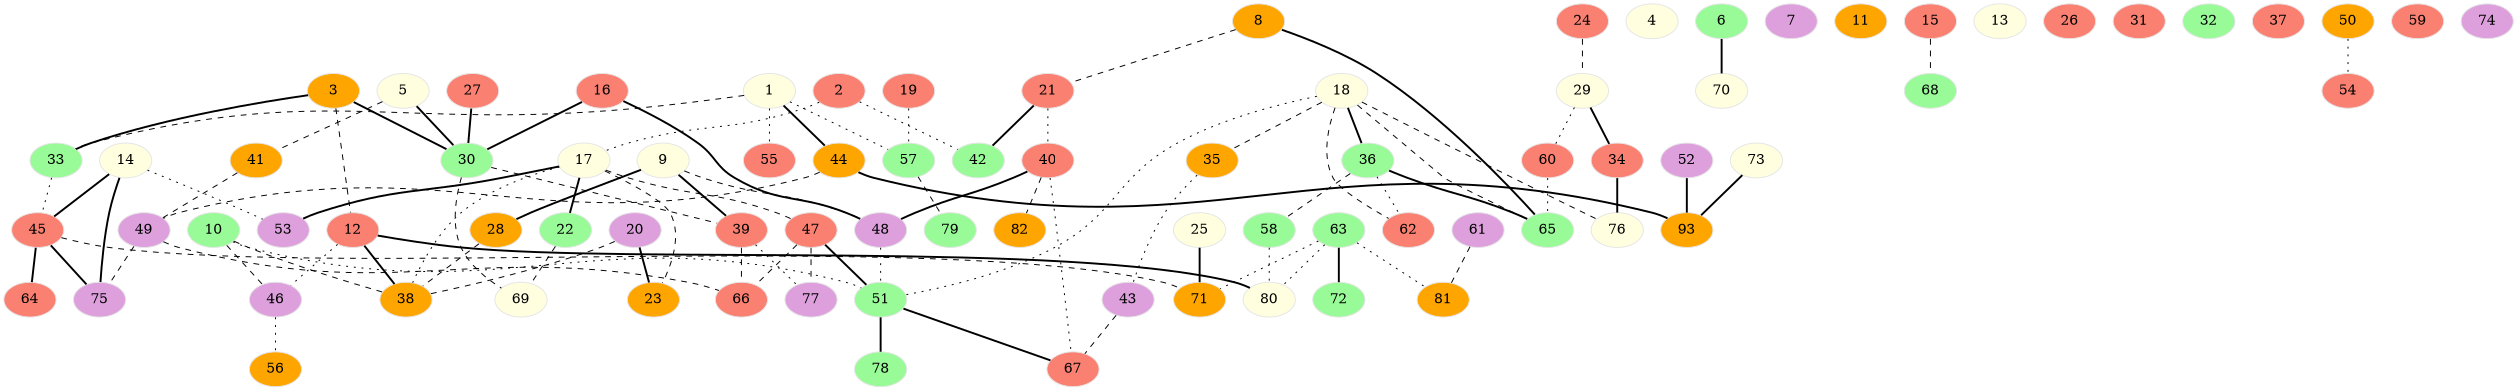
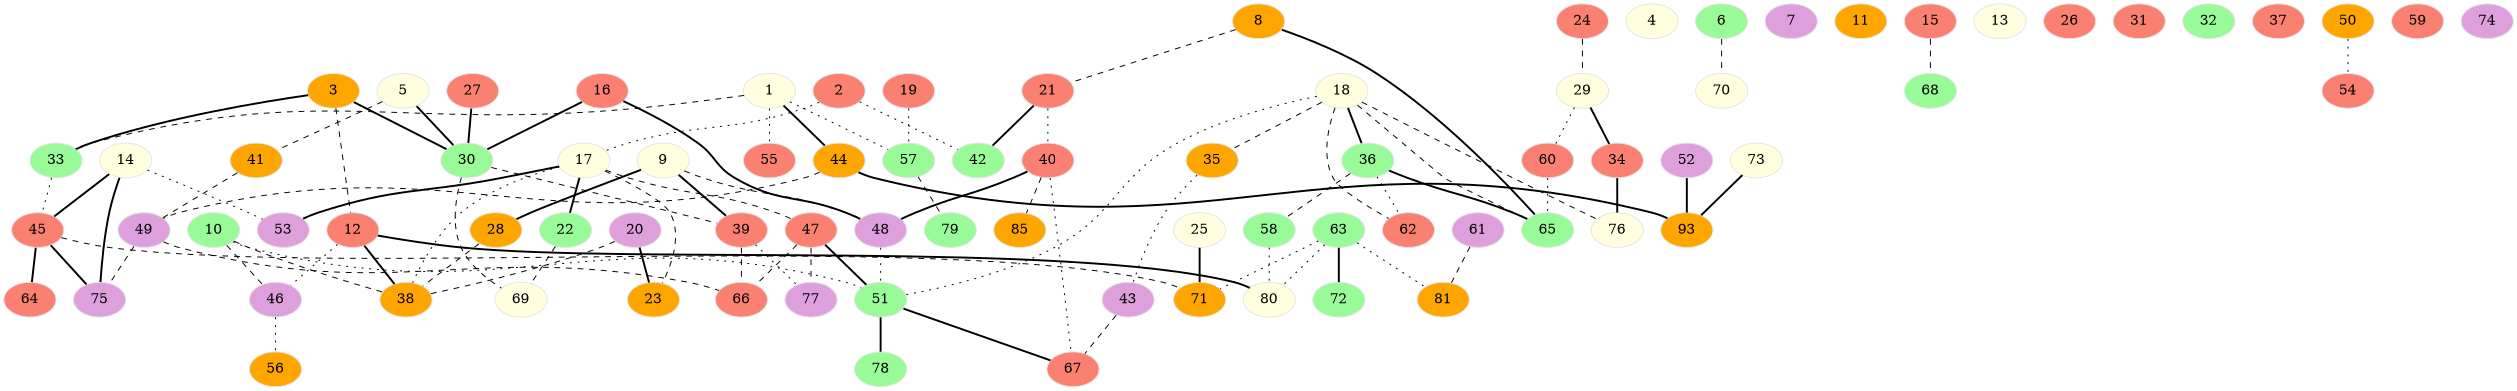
(1722, 56) -> (1722, 56)
(1020, 230) -> (1020, 230)
